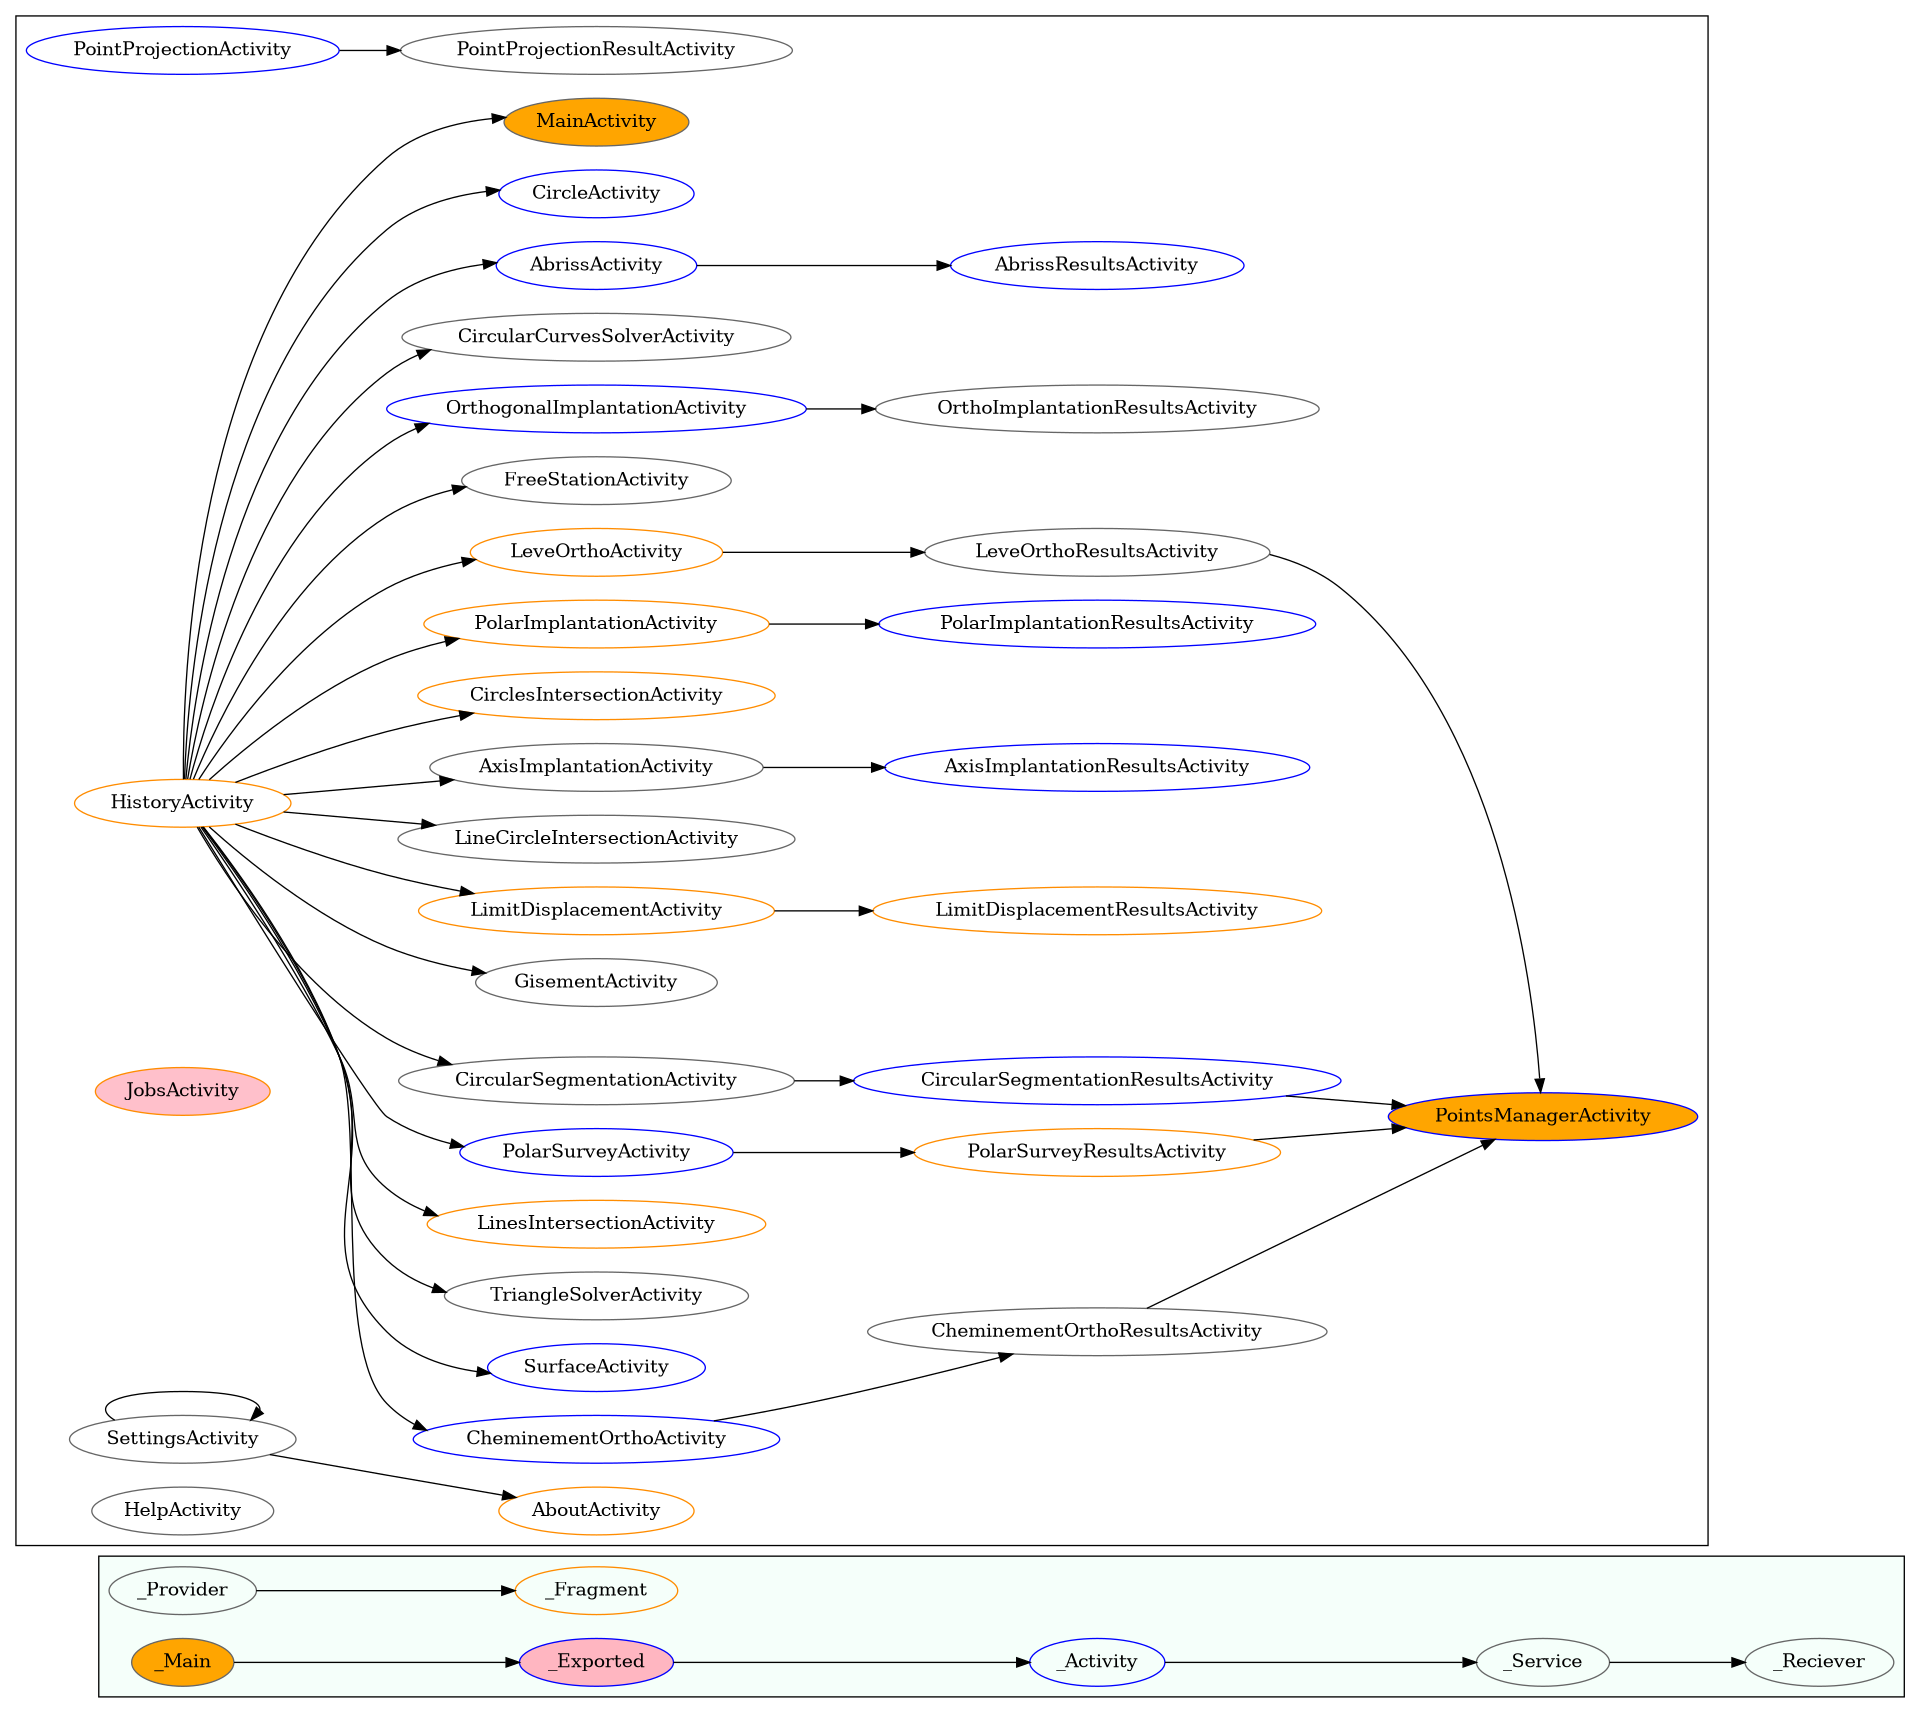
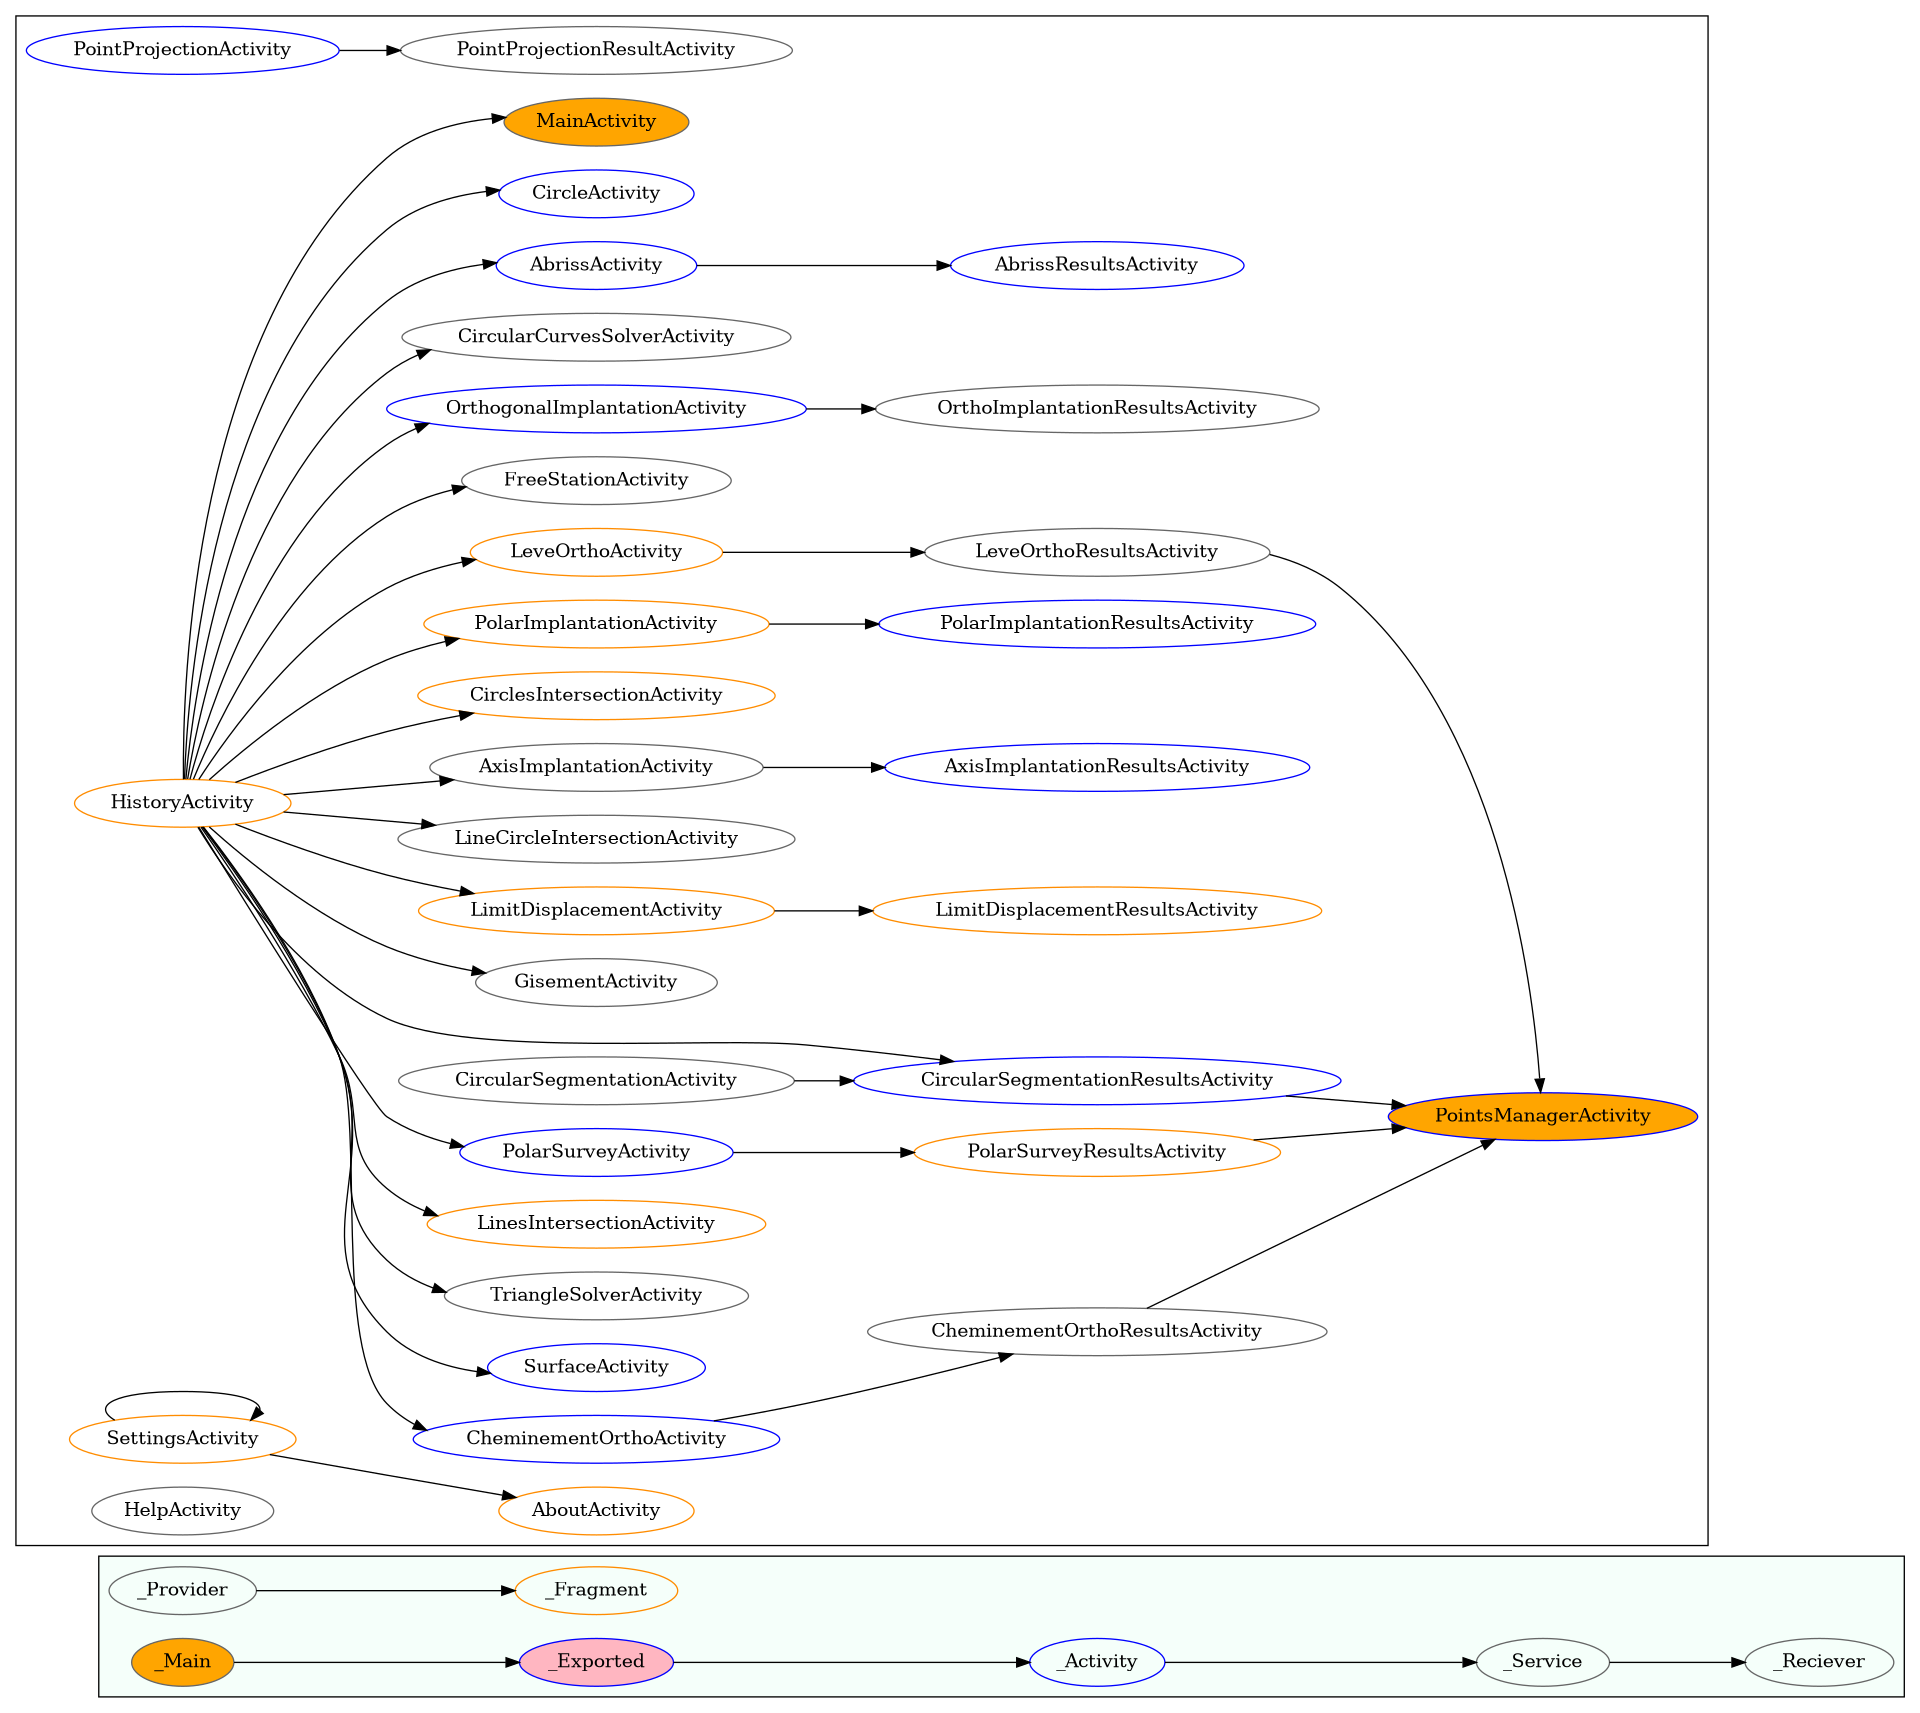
(316, 983) -> (527, 1042)
(183, 1091) -> none
(183, 1439) -> (183, 1439)
